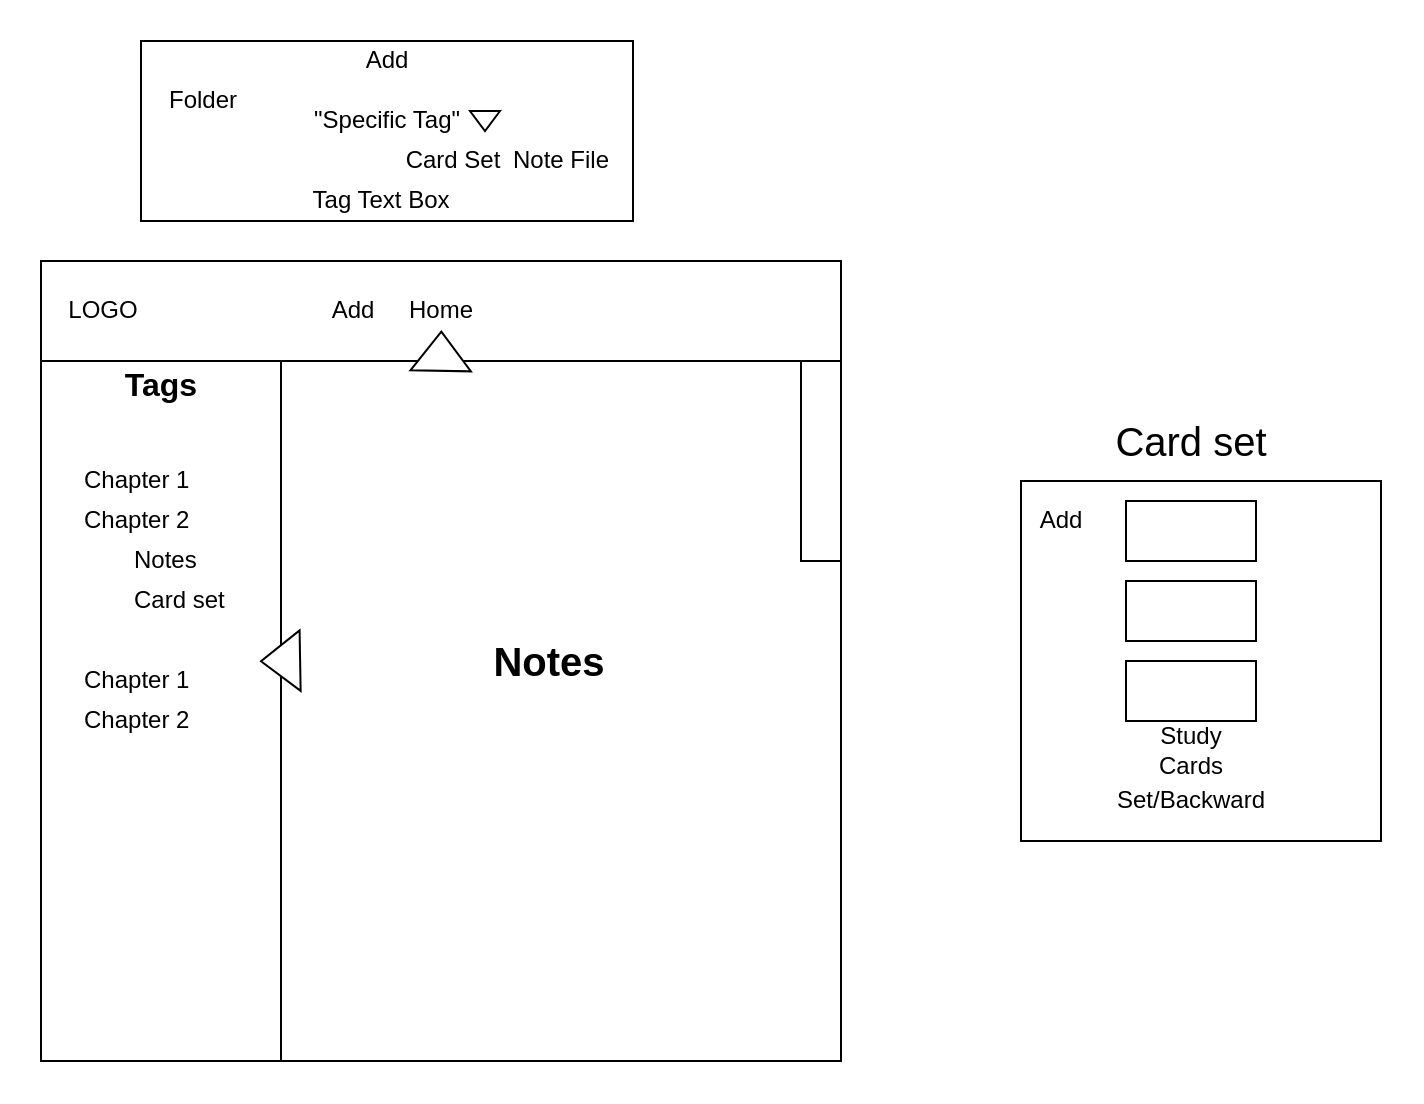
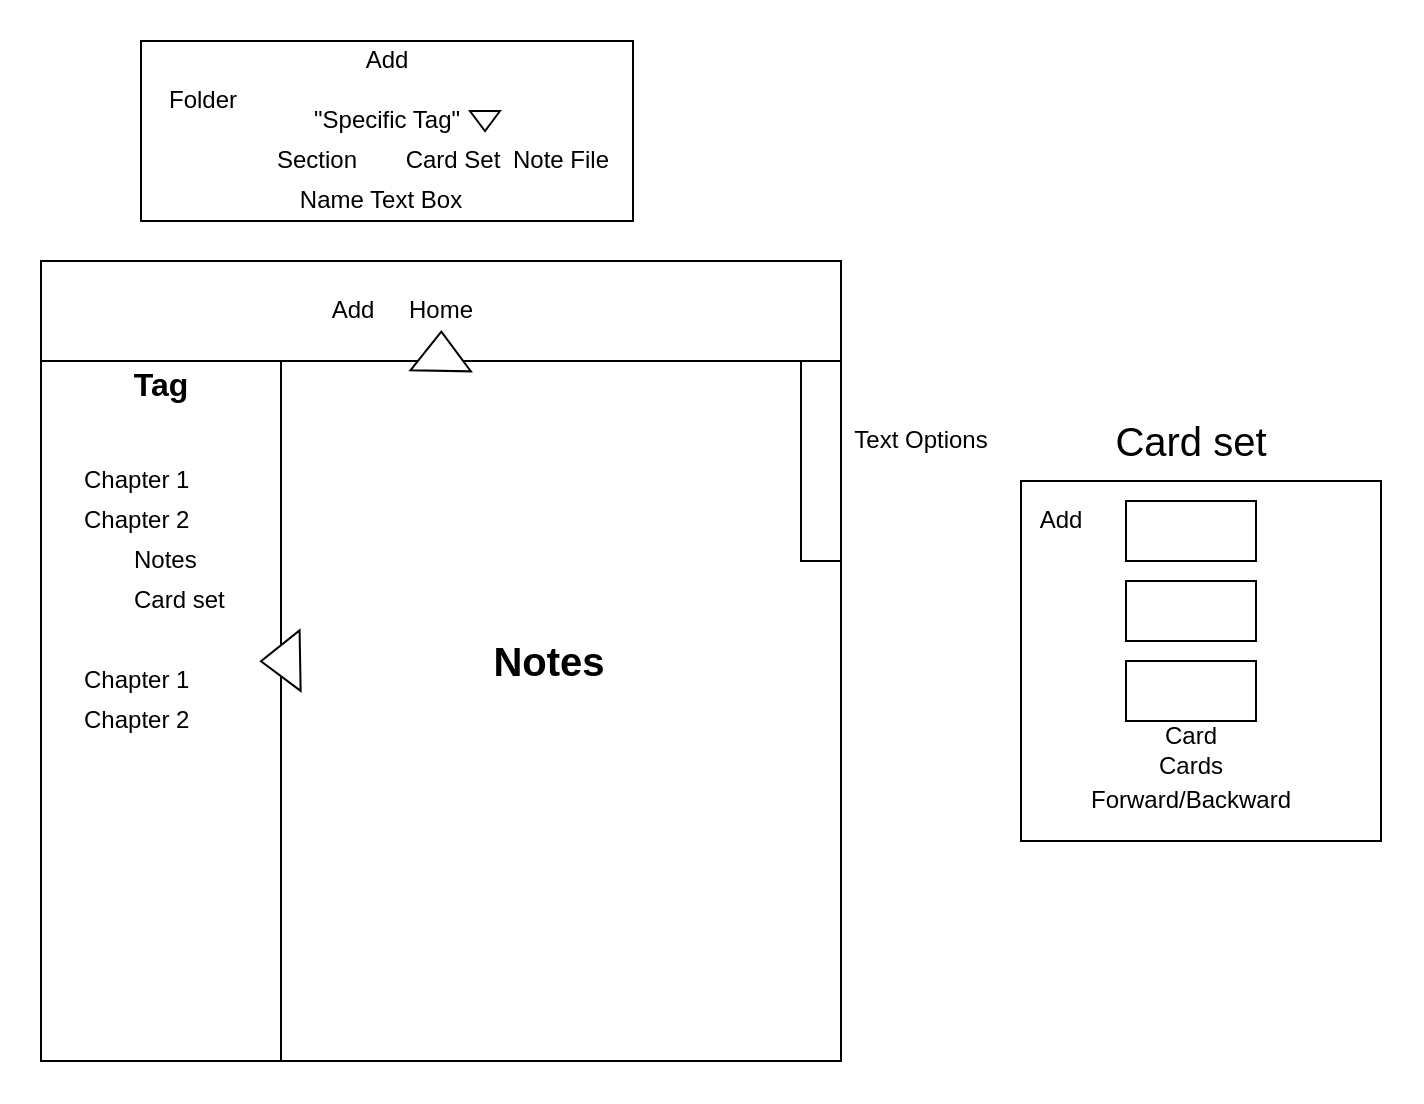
none -> (317, 161)
(382, 201) -> (382, 201)
(103, 311) -> none
(162, 381) -> (162, 381)
none -> (921, 441)
(1192, 751) -> (1192, 751)
(1192, 801) -> (1192, 801)
